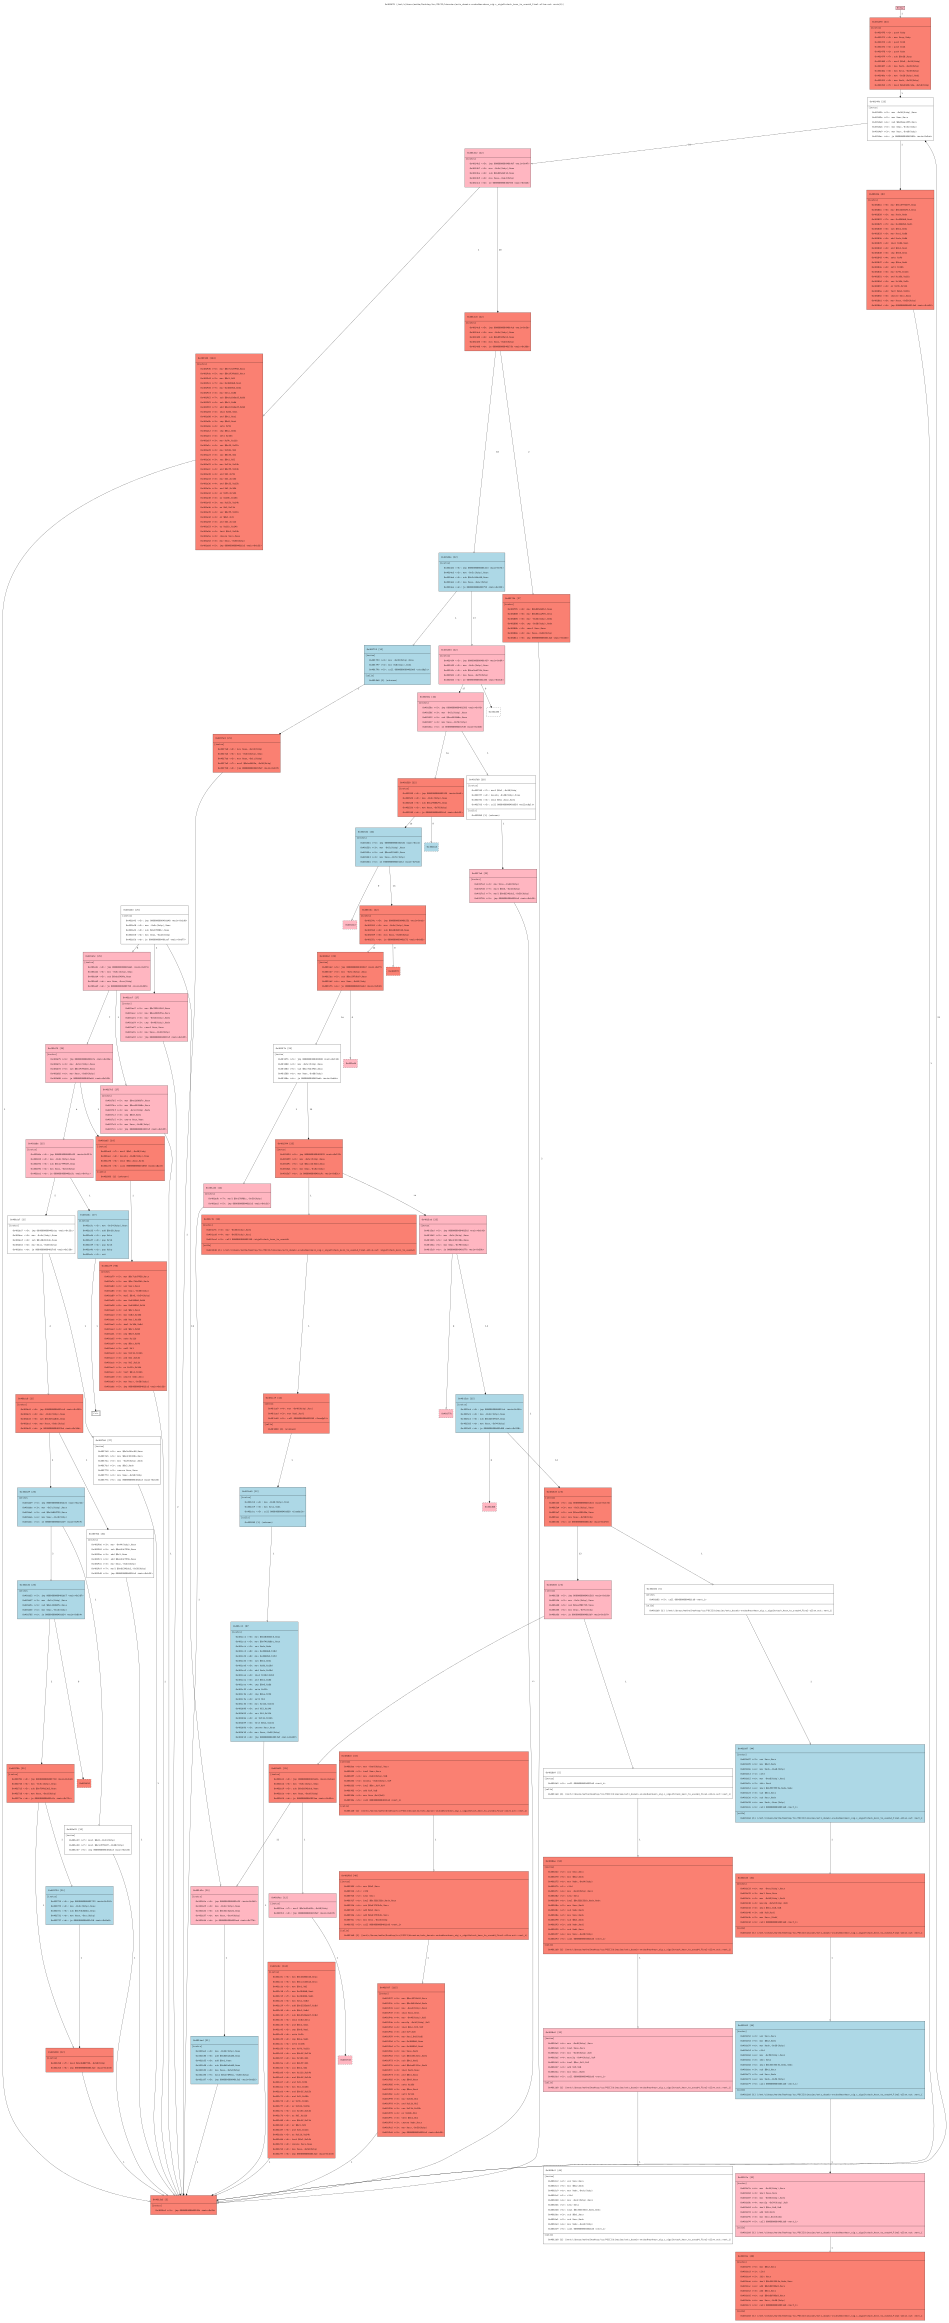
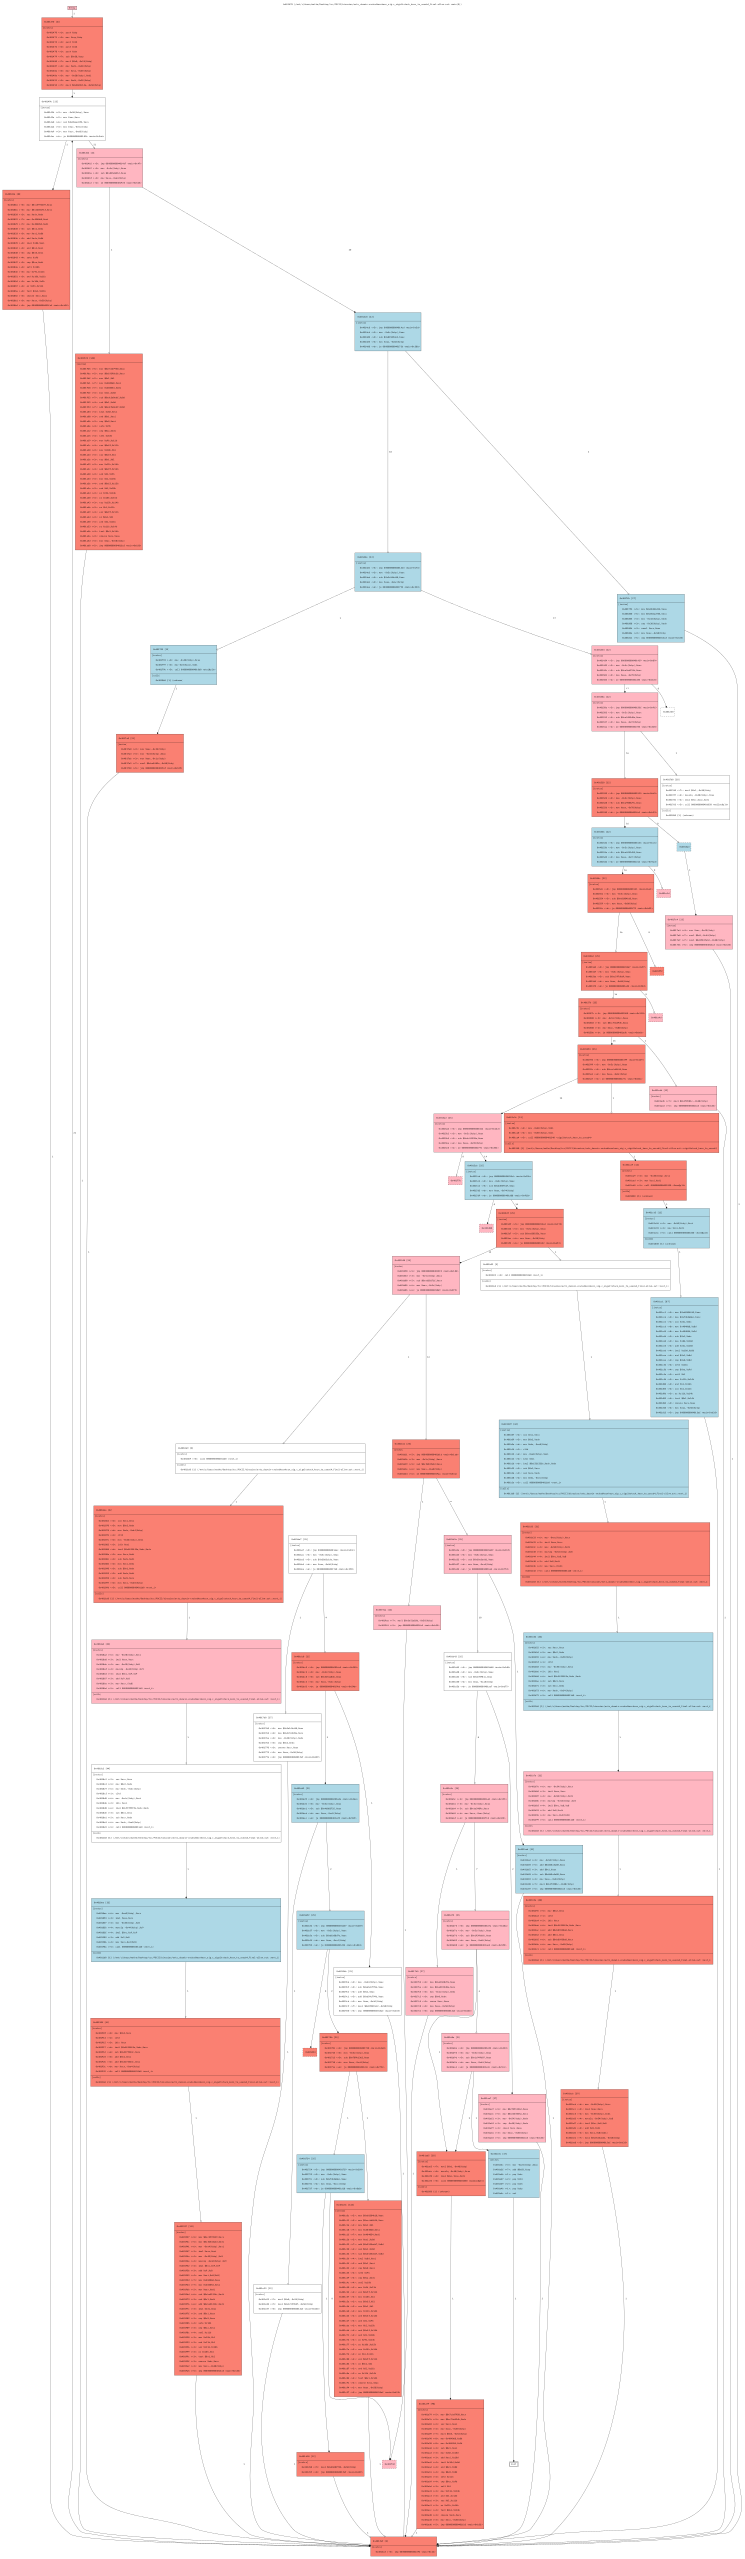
(498, 332) -> (388, 332)
(536, 618) -> (651, 618)
(502, 844) -> (690, 882)
(307, 1063) -> (612, 1018)
(51, 1196) -> (464, 2111)
(190, 1413) -> (478, 1612)
(434, 1783) -> (186, 1930)
none -> (186, 1869)
(38, 1927) -> (365, 2135)
none -> (595, 2118)
none -> (328, 2349)
